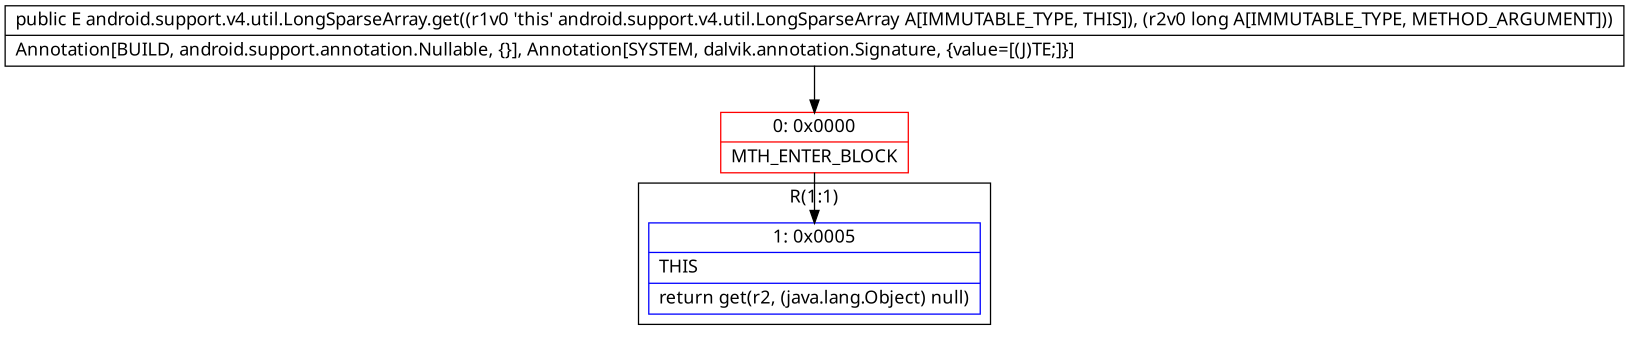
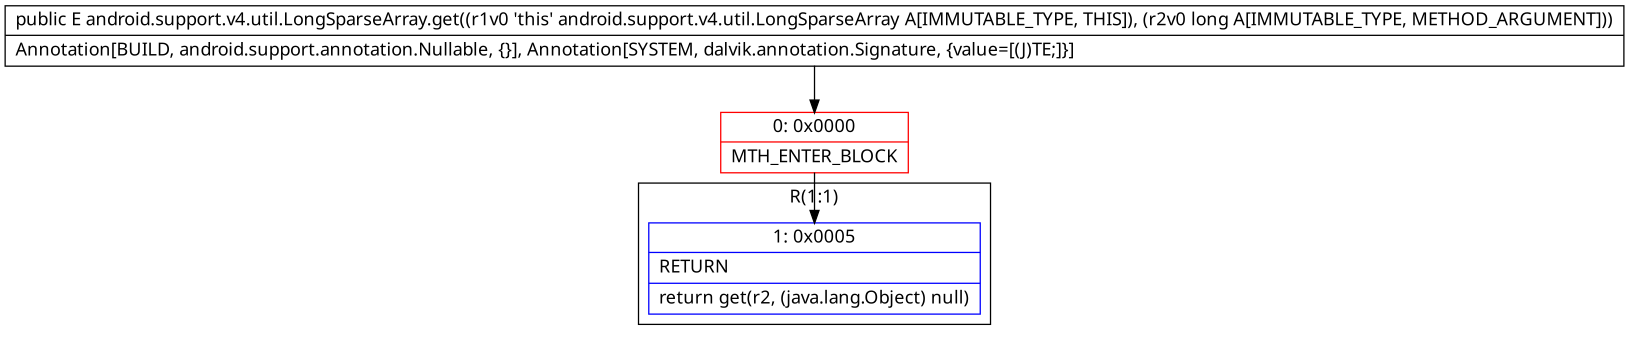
(679, 267) -> (694, 267)
